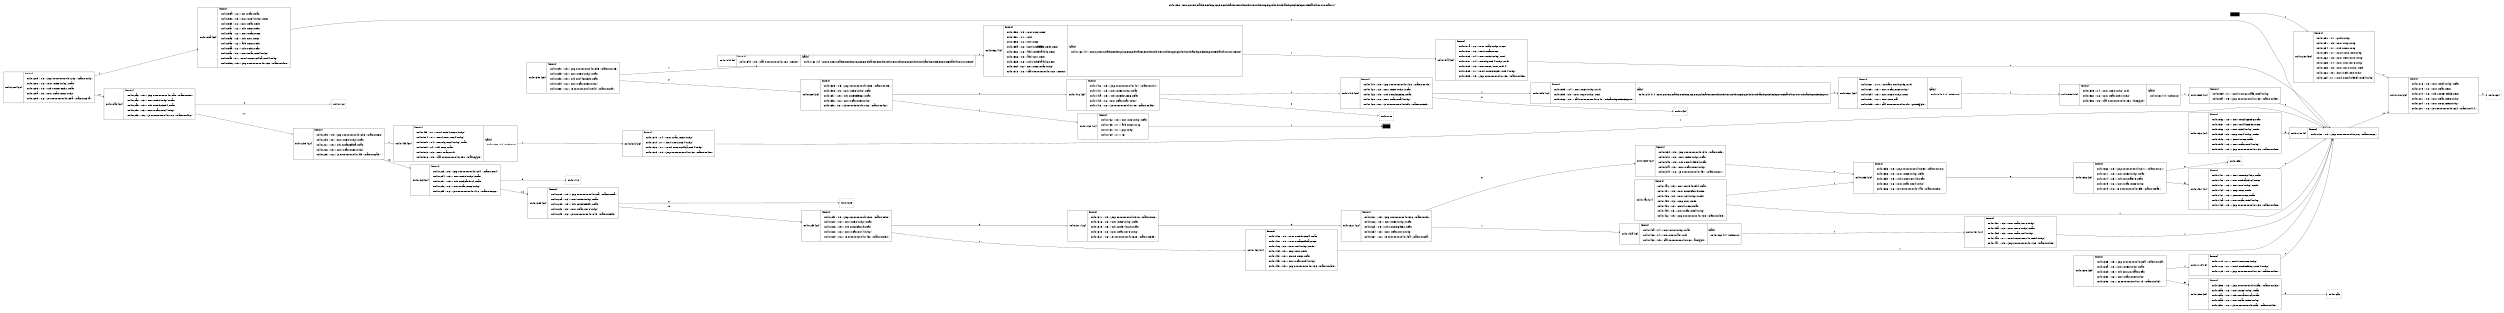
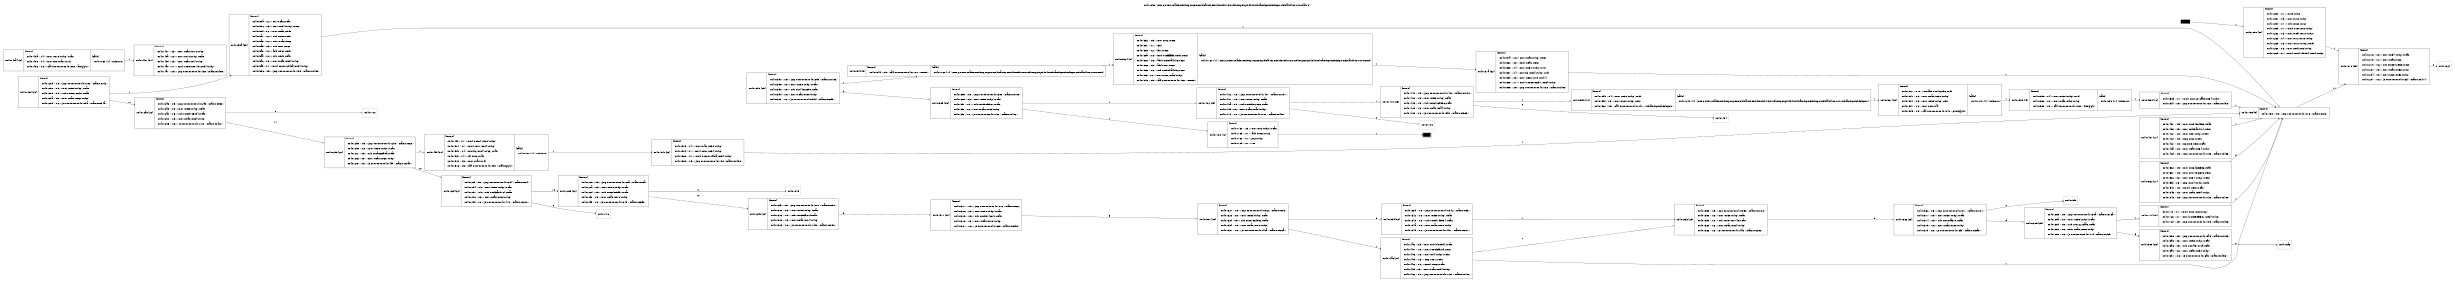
(2177, 183) -> (2004, 221)
(1525, 230) -> (1334, 239)
(2218, 233) -> none
(1291, 250) -> none
